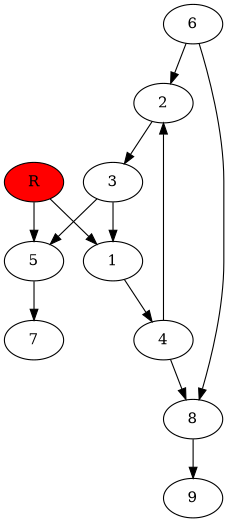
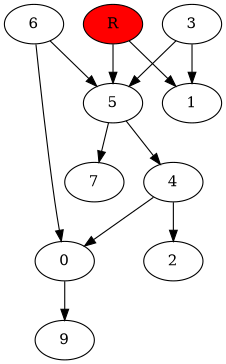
(180, 58) -> (69, 60)
(141, 138) -> none
(135, 296) -> (140, 138)
(193, 419) -> (65, 261)
